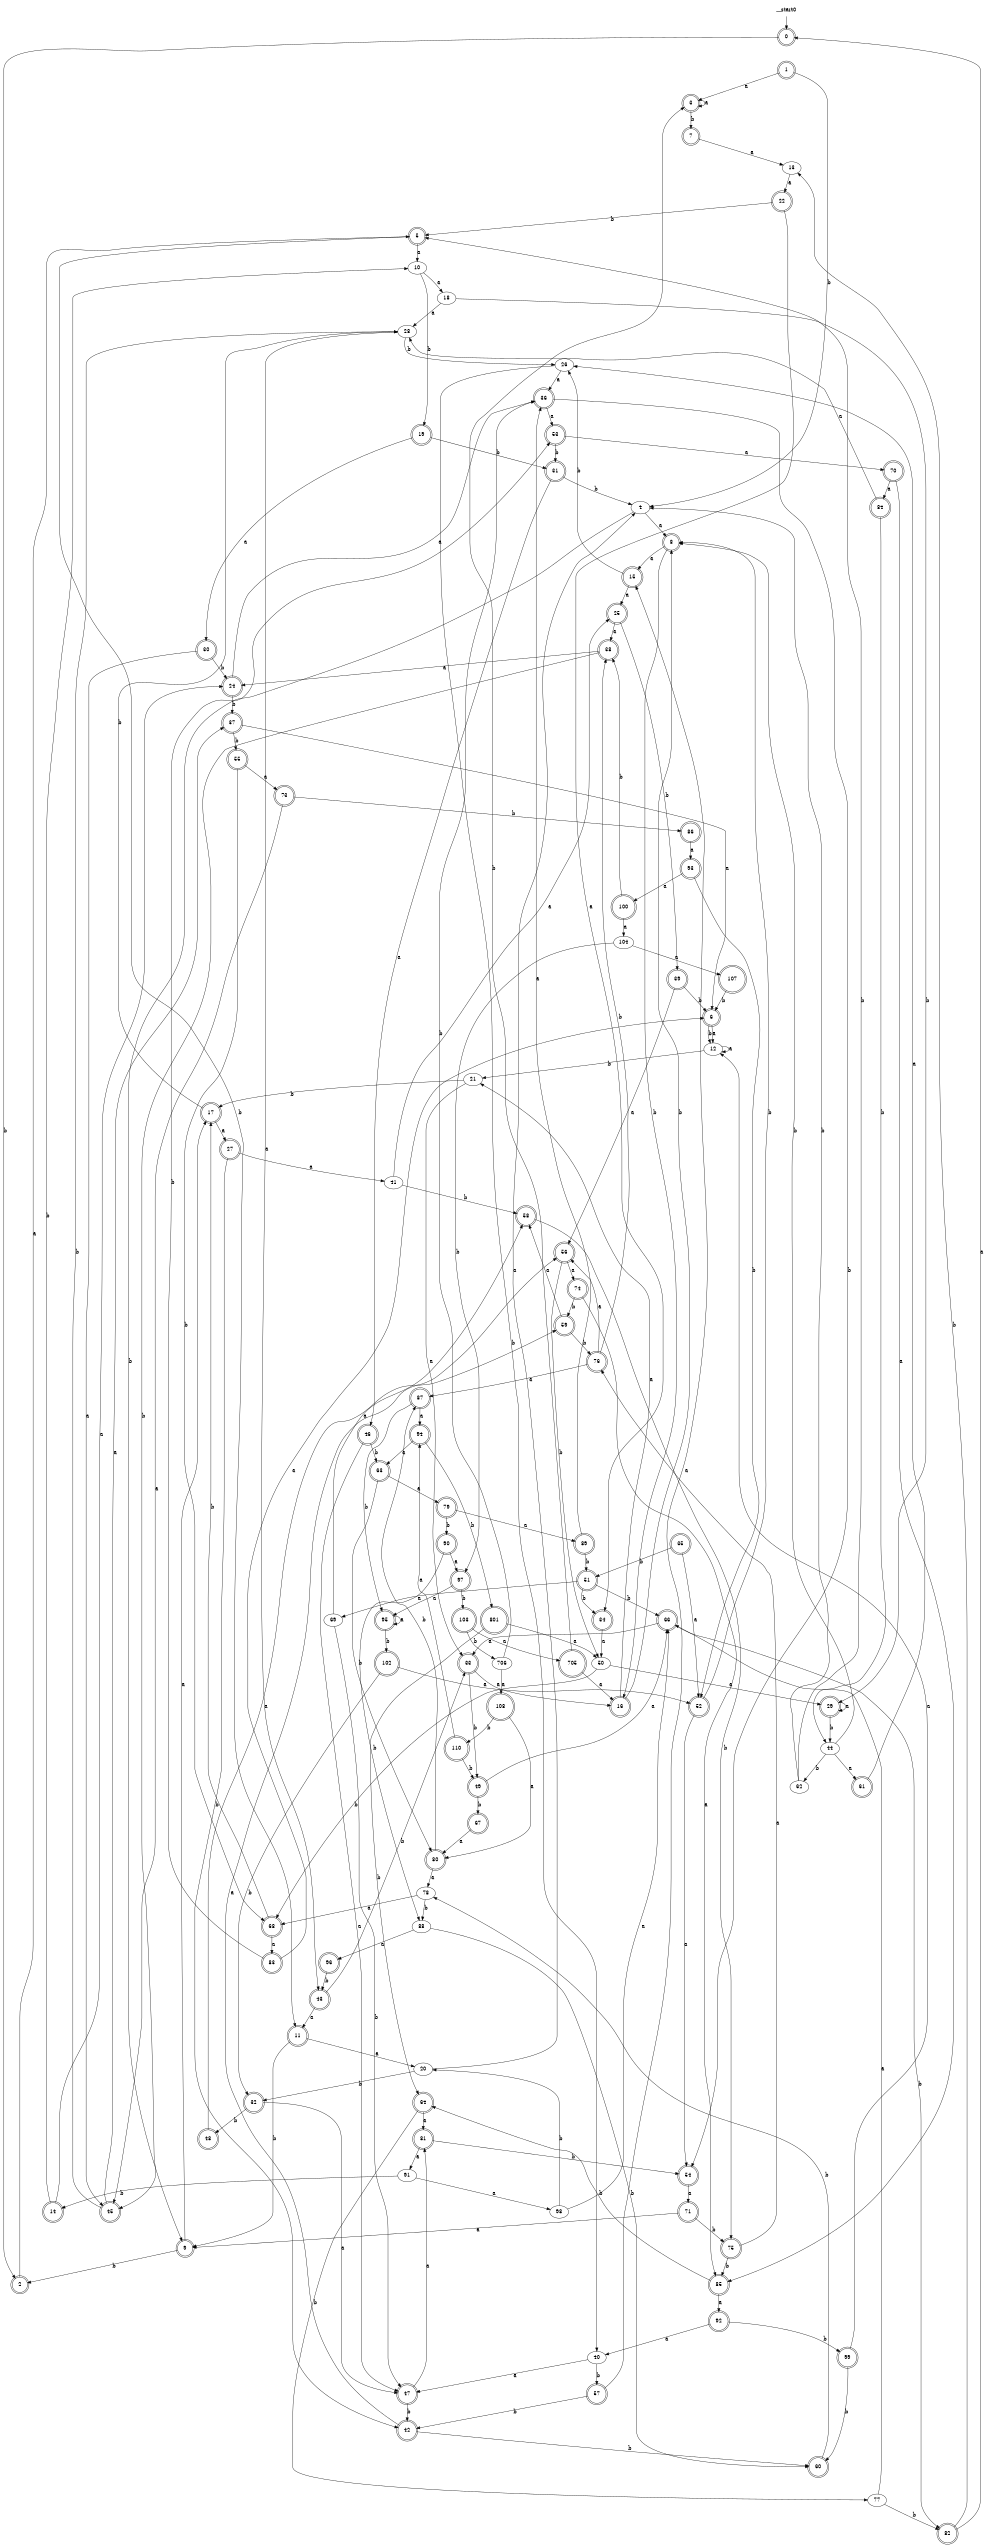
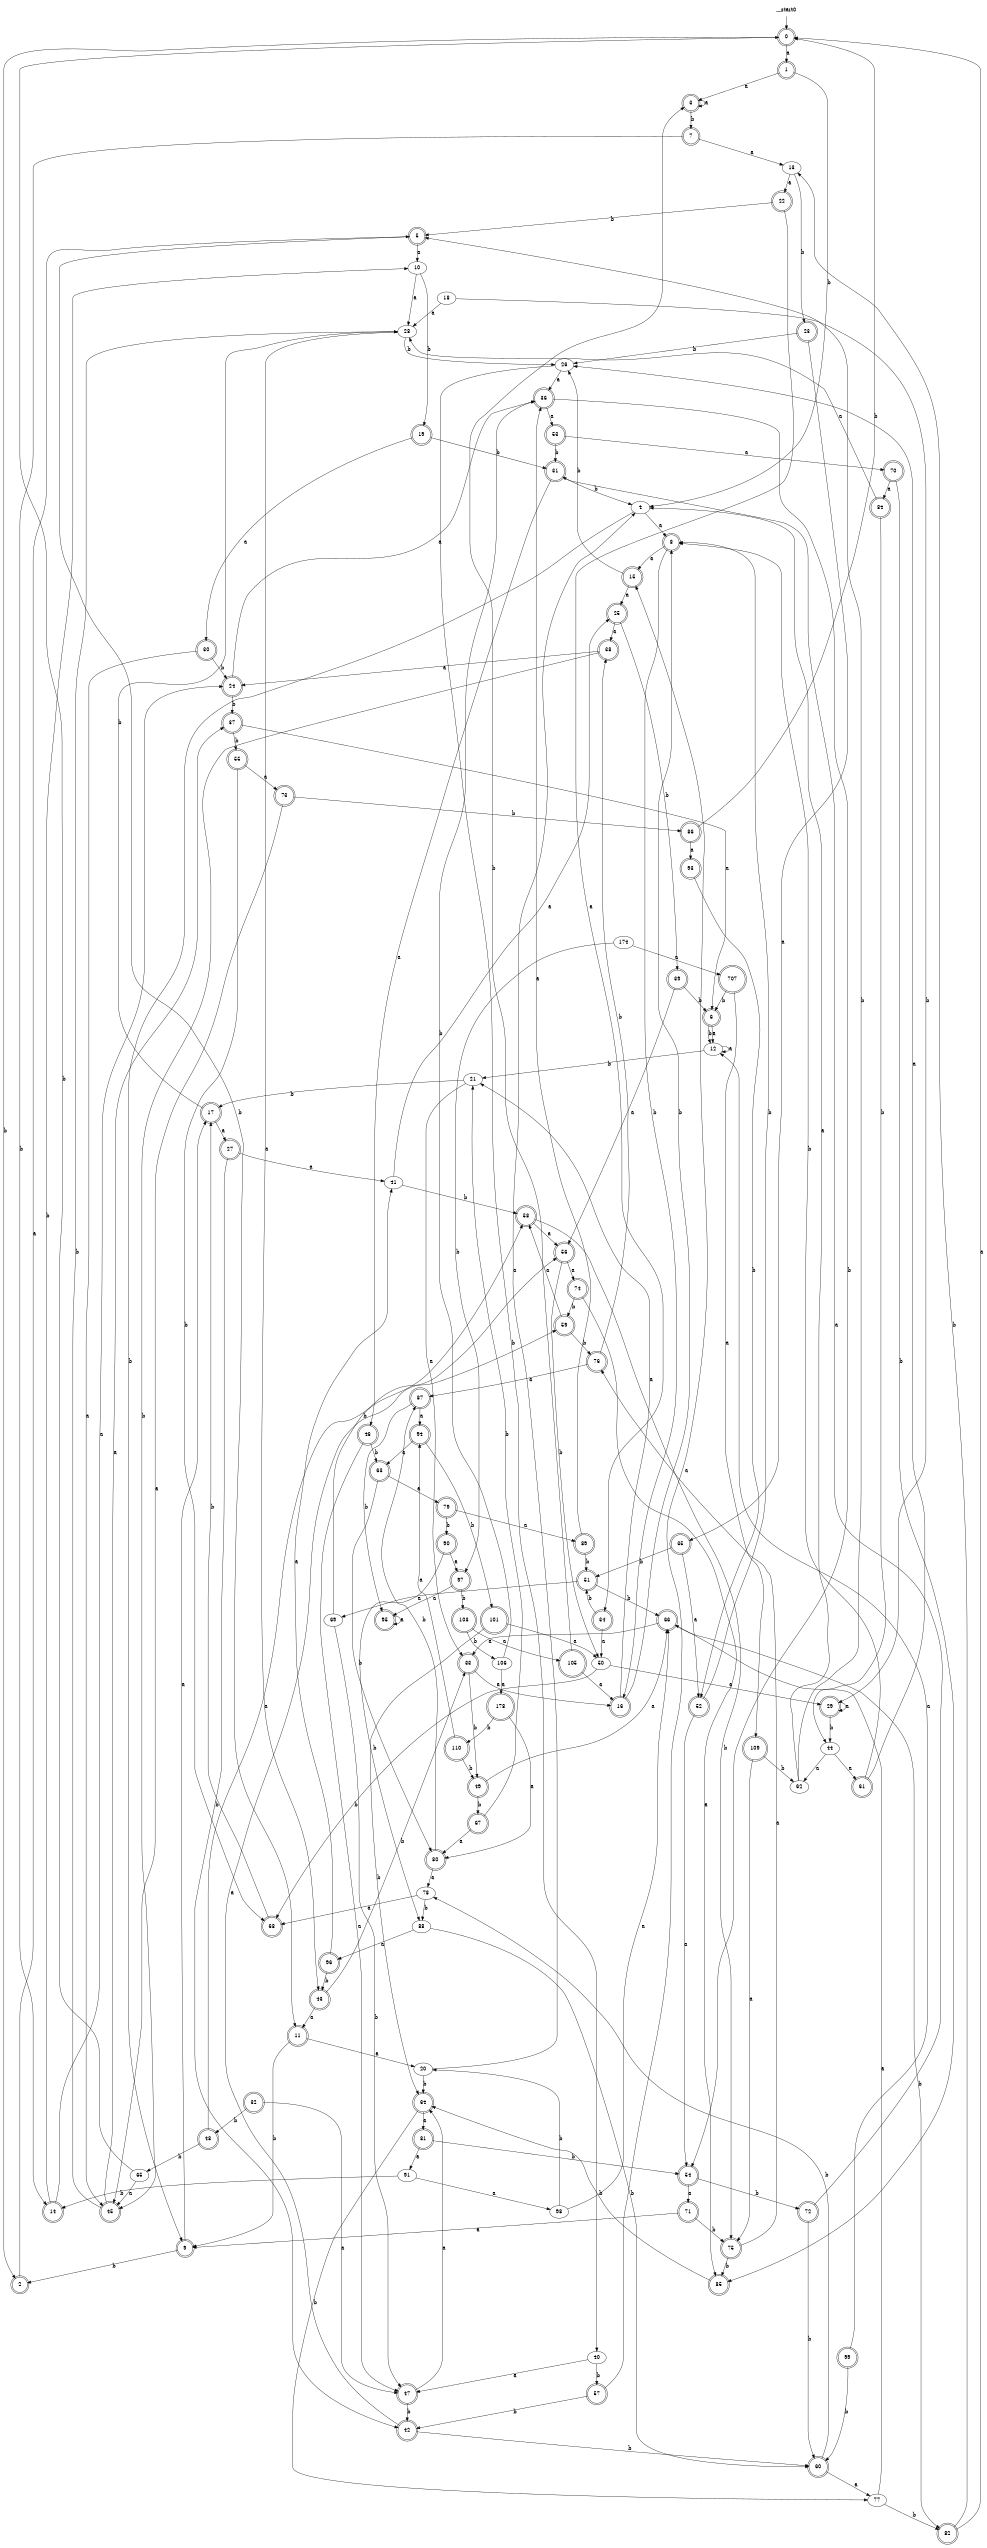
none -> (786, 52)
(432, 281) -> (413, 298)
none -> (807, 332)
none -> (874, 431)
none -> (20, 860)
(624, 907) -> none
(624, 942) -> (624, 942)
(732, 979) -> (732, 979)
(794, 1119) -> (808, 1133)
(823, 1131) -> (823, 1131)
(597, 1303) -> (544, 1233)
(901, 1362) -> (901, 1362)
(365, 1416) -> (365, 1416)
none -> (505, 1456)
none -> (295, 1562)
(583, 1602) -> (590, 1604)
(494, 1620) -> (494, 1620)
(387, 1663) -> none
(502, 1663) -> (502, 1663)
(572, 1663) -> (572, 1663)
(501, 1707) -> (501, 1707)
none -> (755, 1748)
(817, 1769) -> (817, 1769)
(272, 1963) -> none
(340, 2086) -> (423, 2083)
none -> (139, 2175)
none -> (808, 2212)
(426, 2271) -> (442, 2256)
(719, 2321) -> none
none -> (847, 2483)
